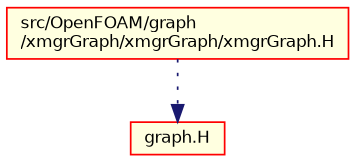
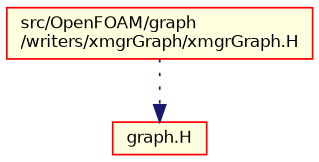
(178, 33) -> (160, 33)
